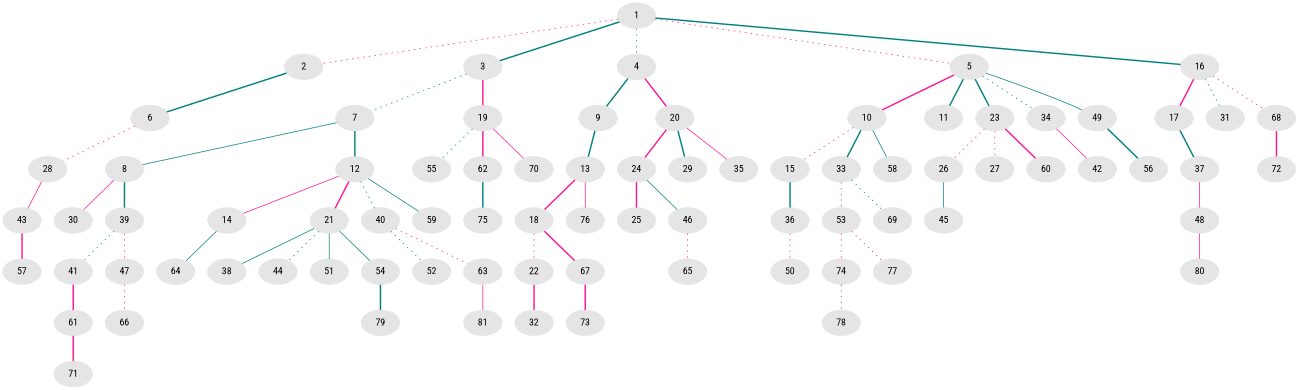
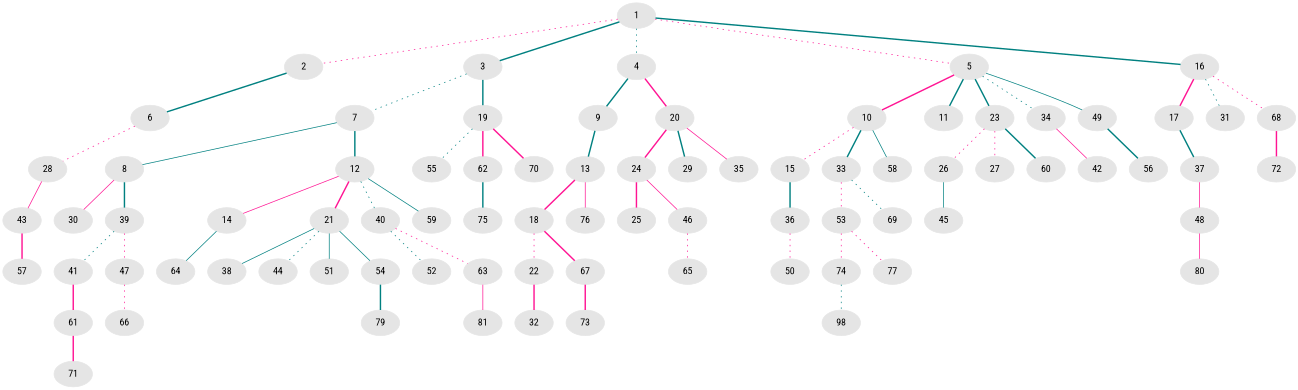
(483, 93) -> (483, 93)
(508, 144) -> (508, 144)
(1020, 144) -> (1020, 144)
(662, 195) -> (662, 195)
(841, 323) -> (841, 323)
